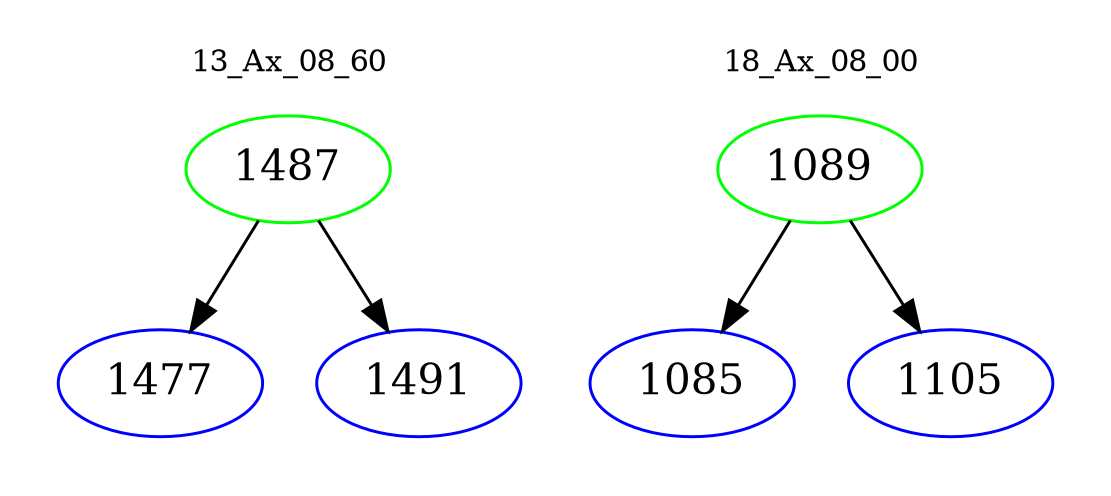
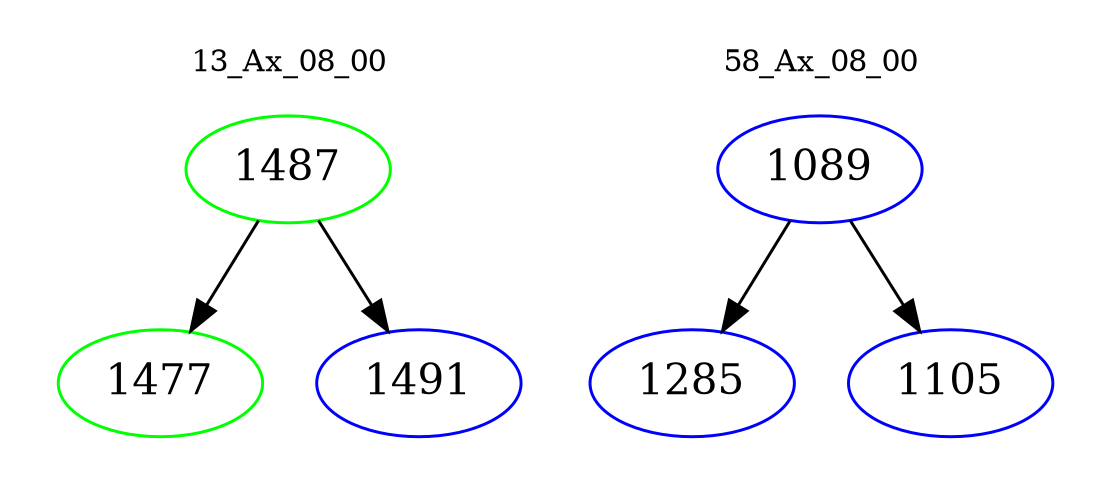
(290, 64) -> (290, 64)
(821, 64) -> (821, 64)
(820, 169) -> (820, 169)
(160, 383) -> (160, 383)
(692, 383) -> (692, 383)
